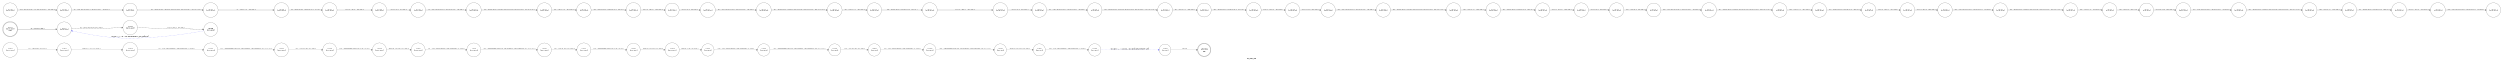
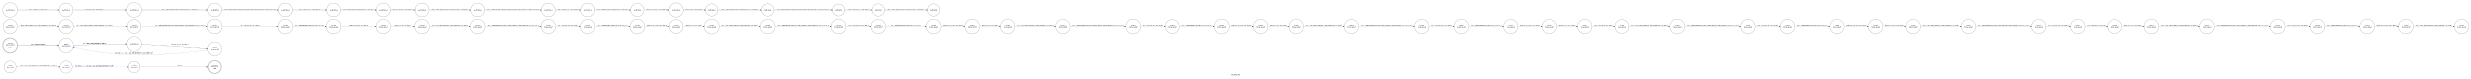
(1000, 50) -> none
